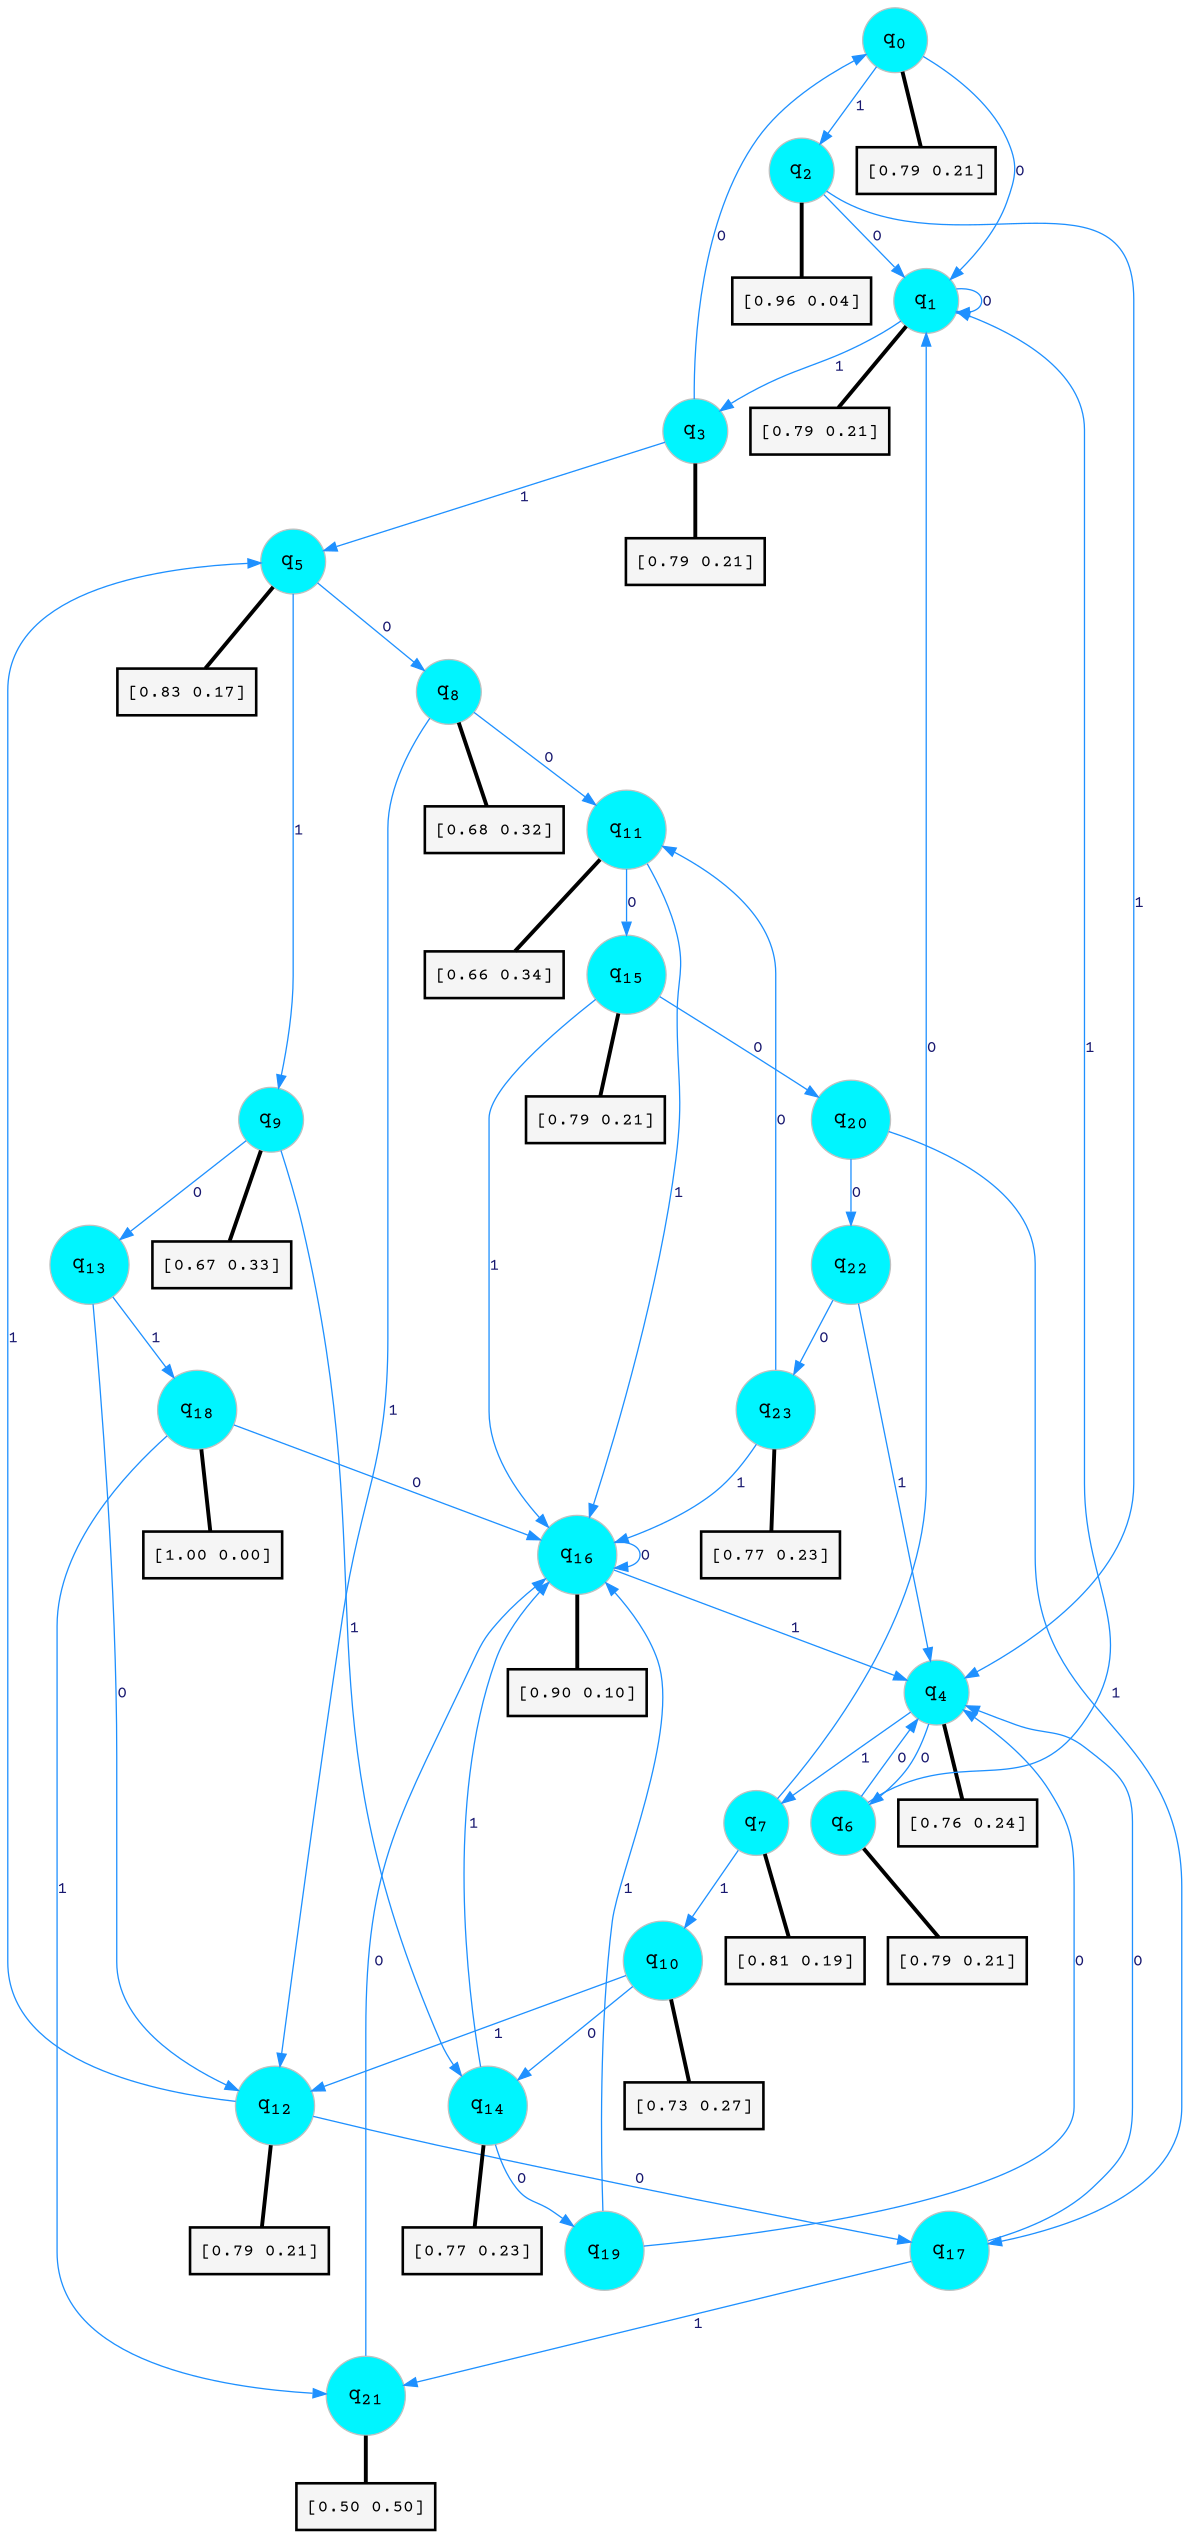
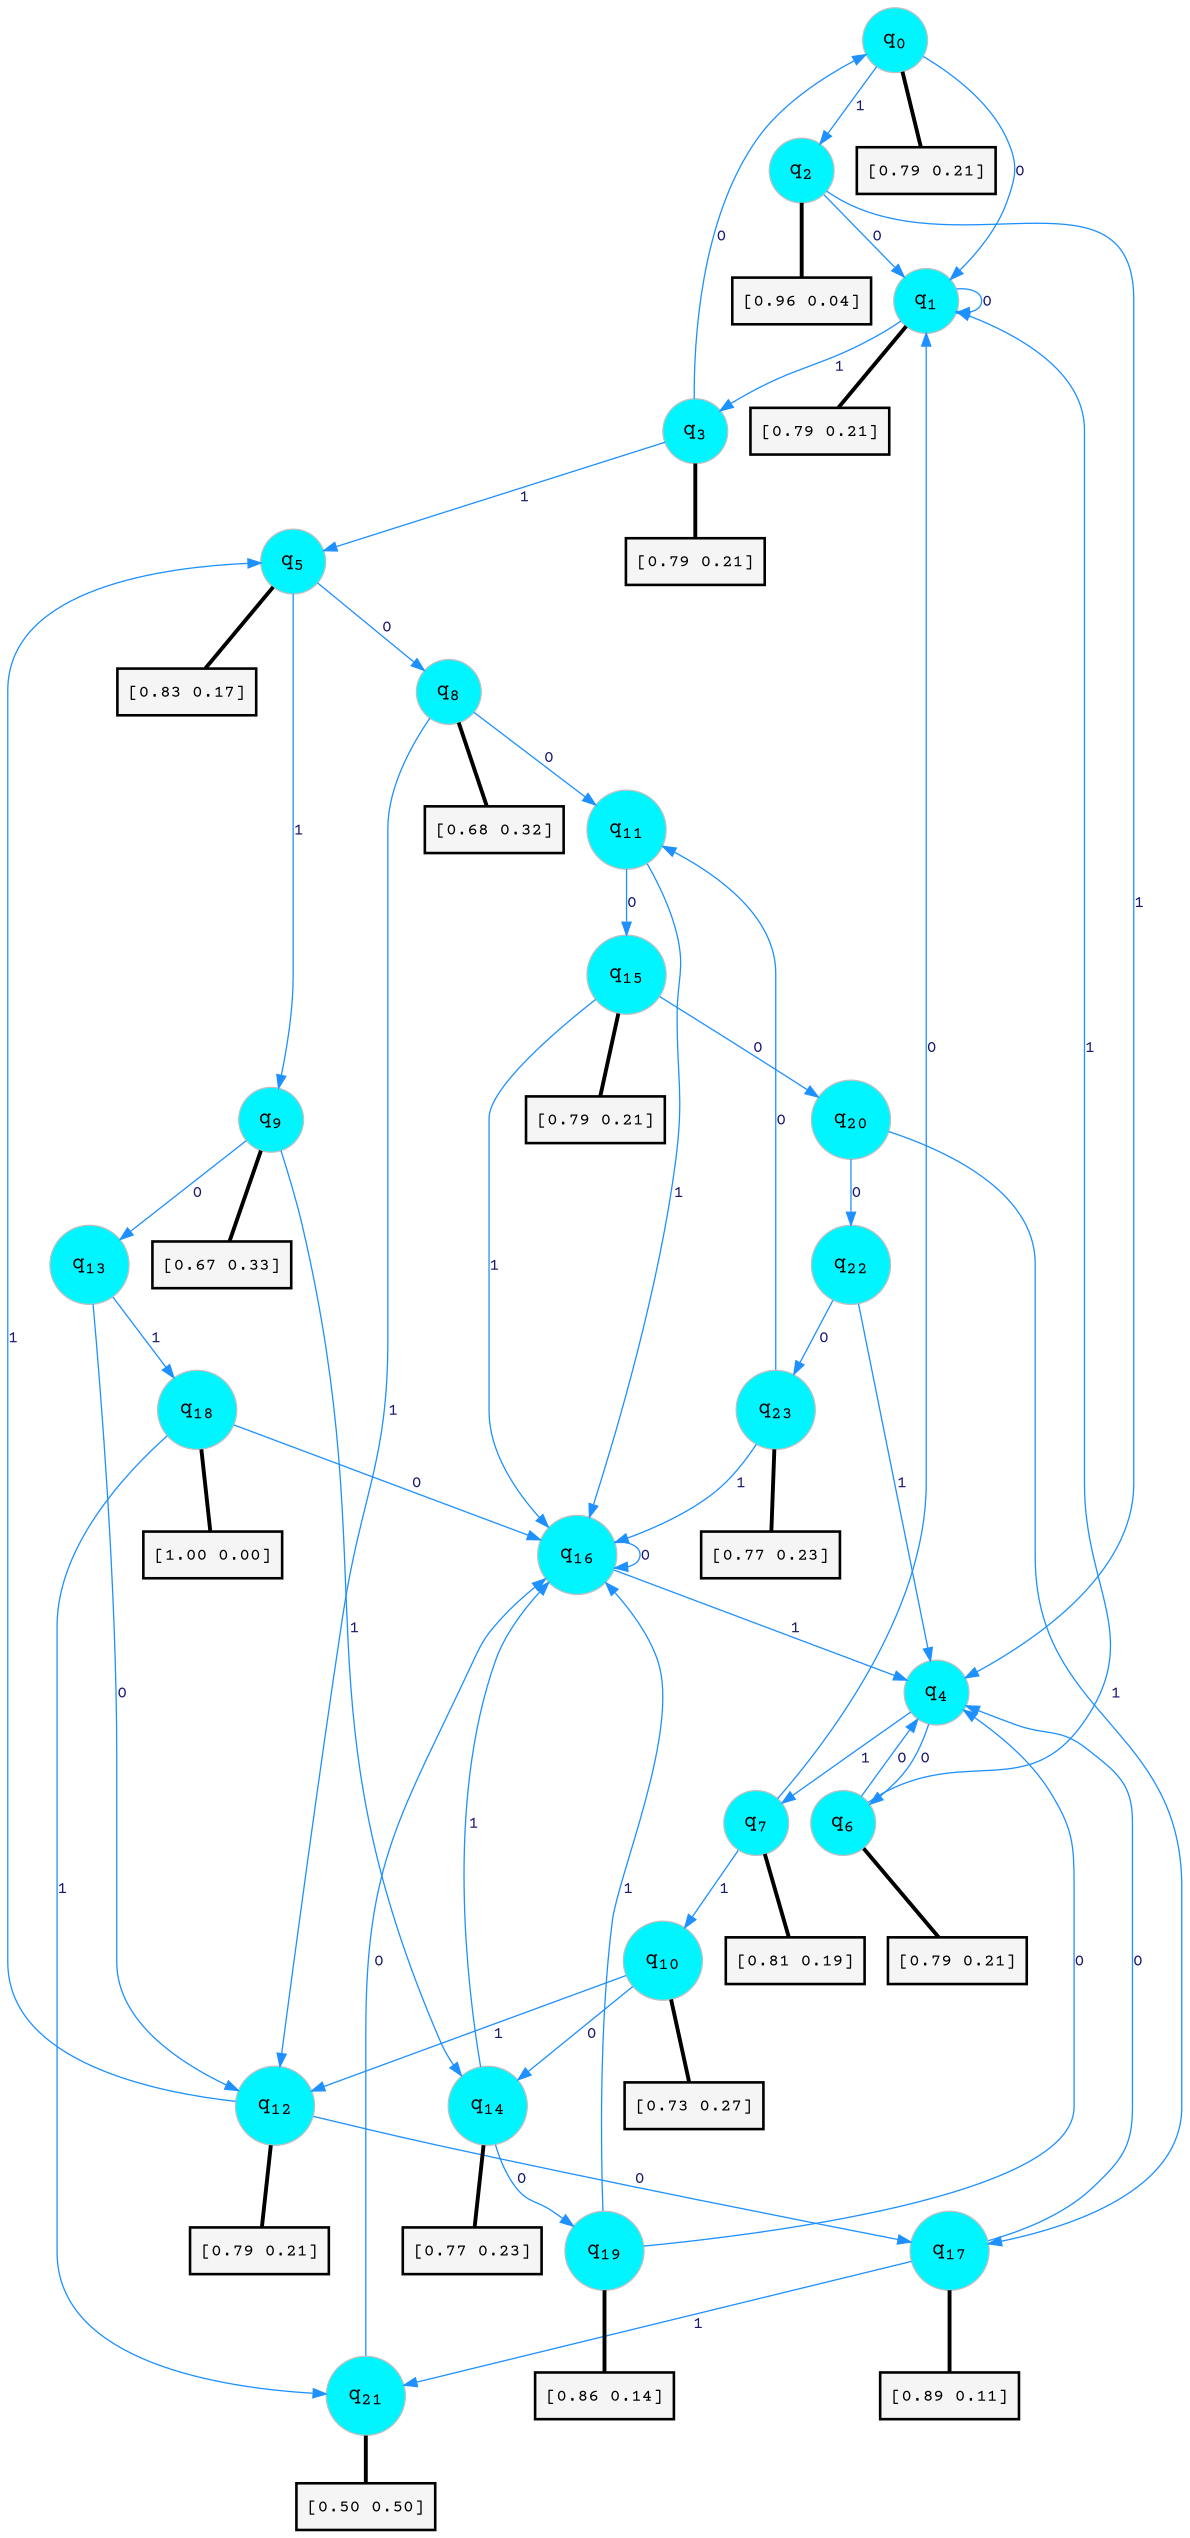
(494, 975) -> none
(577, 1693) -> none
(968, 1823) -> none
none -> (605, 2396)
none -> (950, 2396)
